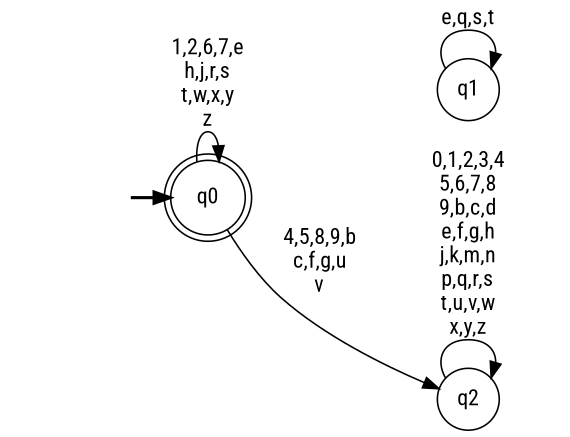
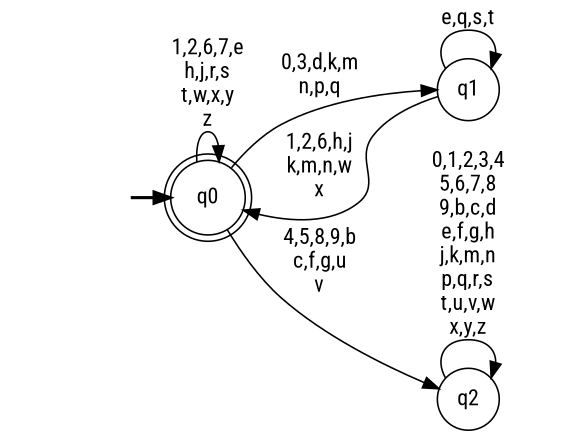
none -> (317, 109)
none -> (369, 184)
